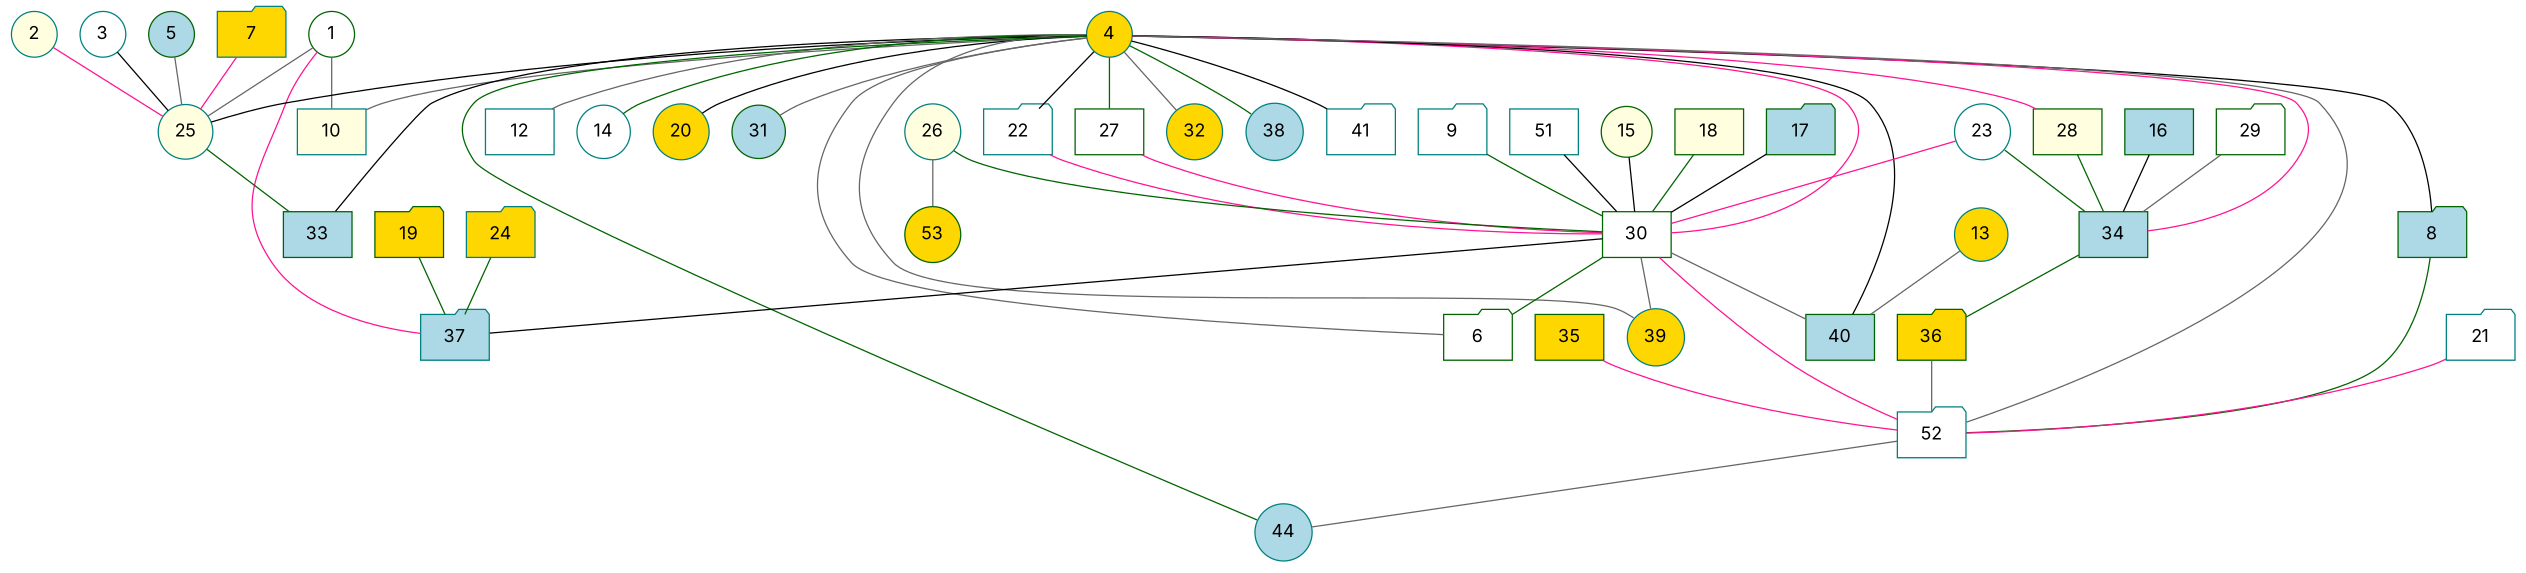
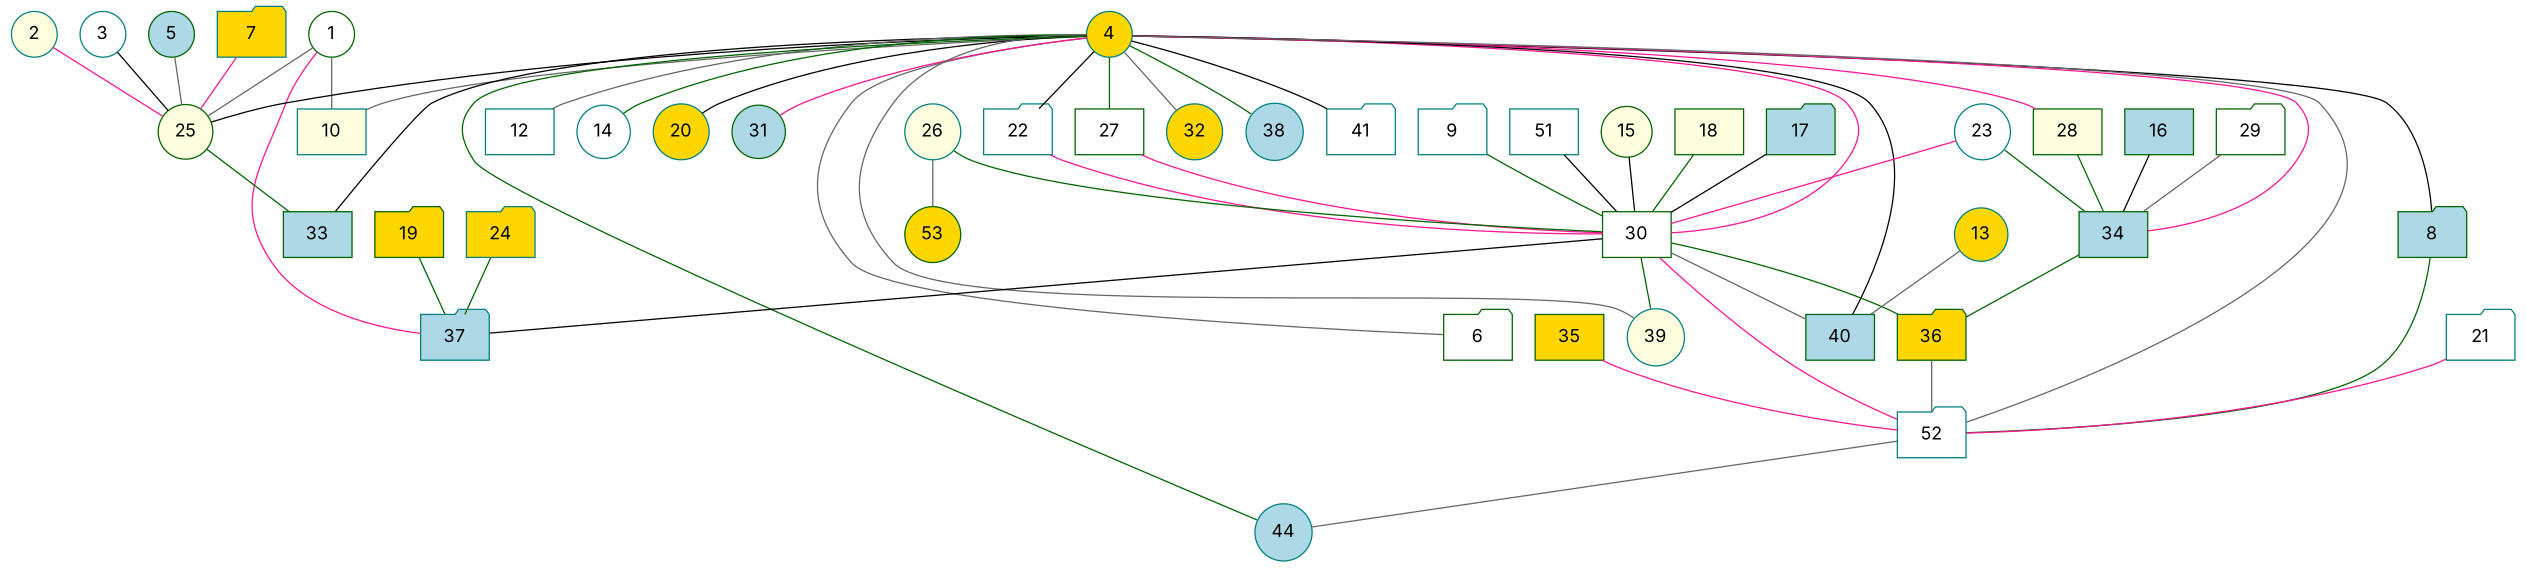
(868, 81) -> (868, 81)
(186, 132) -> (186, 132)
(1646, 283) -> (1646, 283)
(1557, 286) -> (1786, 273)
(1656, 337) -> (1656, 337)
